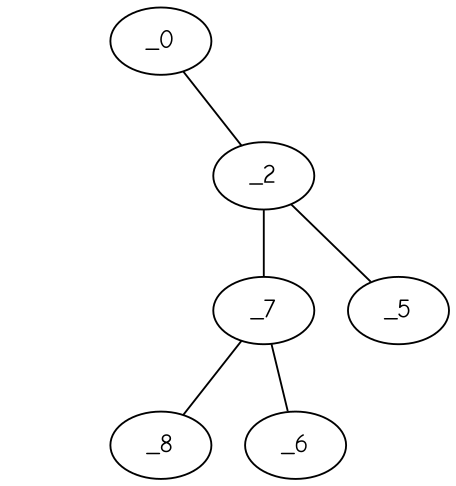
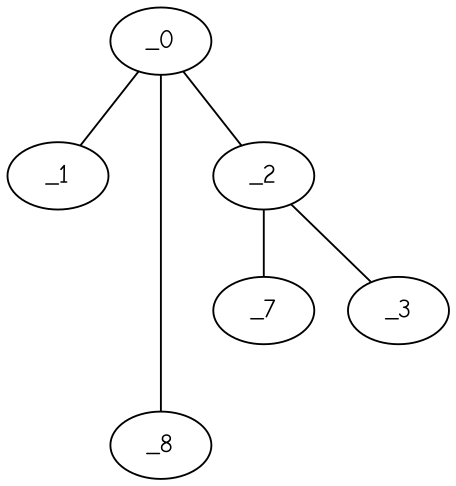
none -> (58, 176)
(398, 311) -> (398, 311)
(212, 378) -> (161, 243)
(296, 445) -> none
